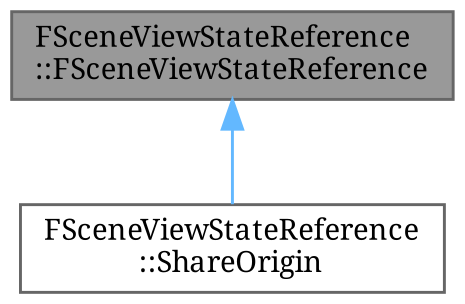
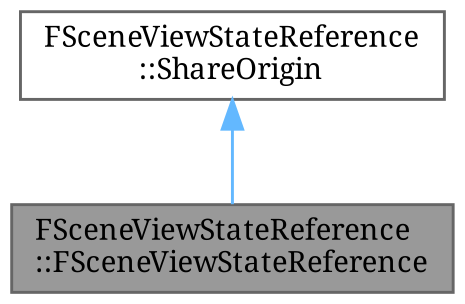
(232, 167) -> (232, 167)
